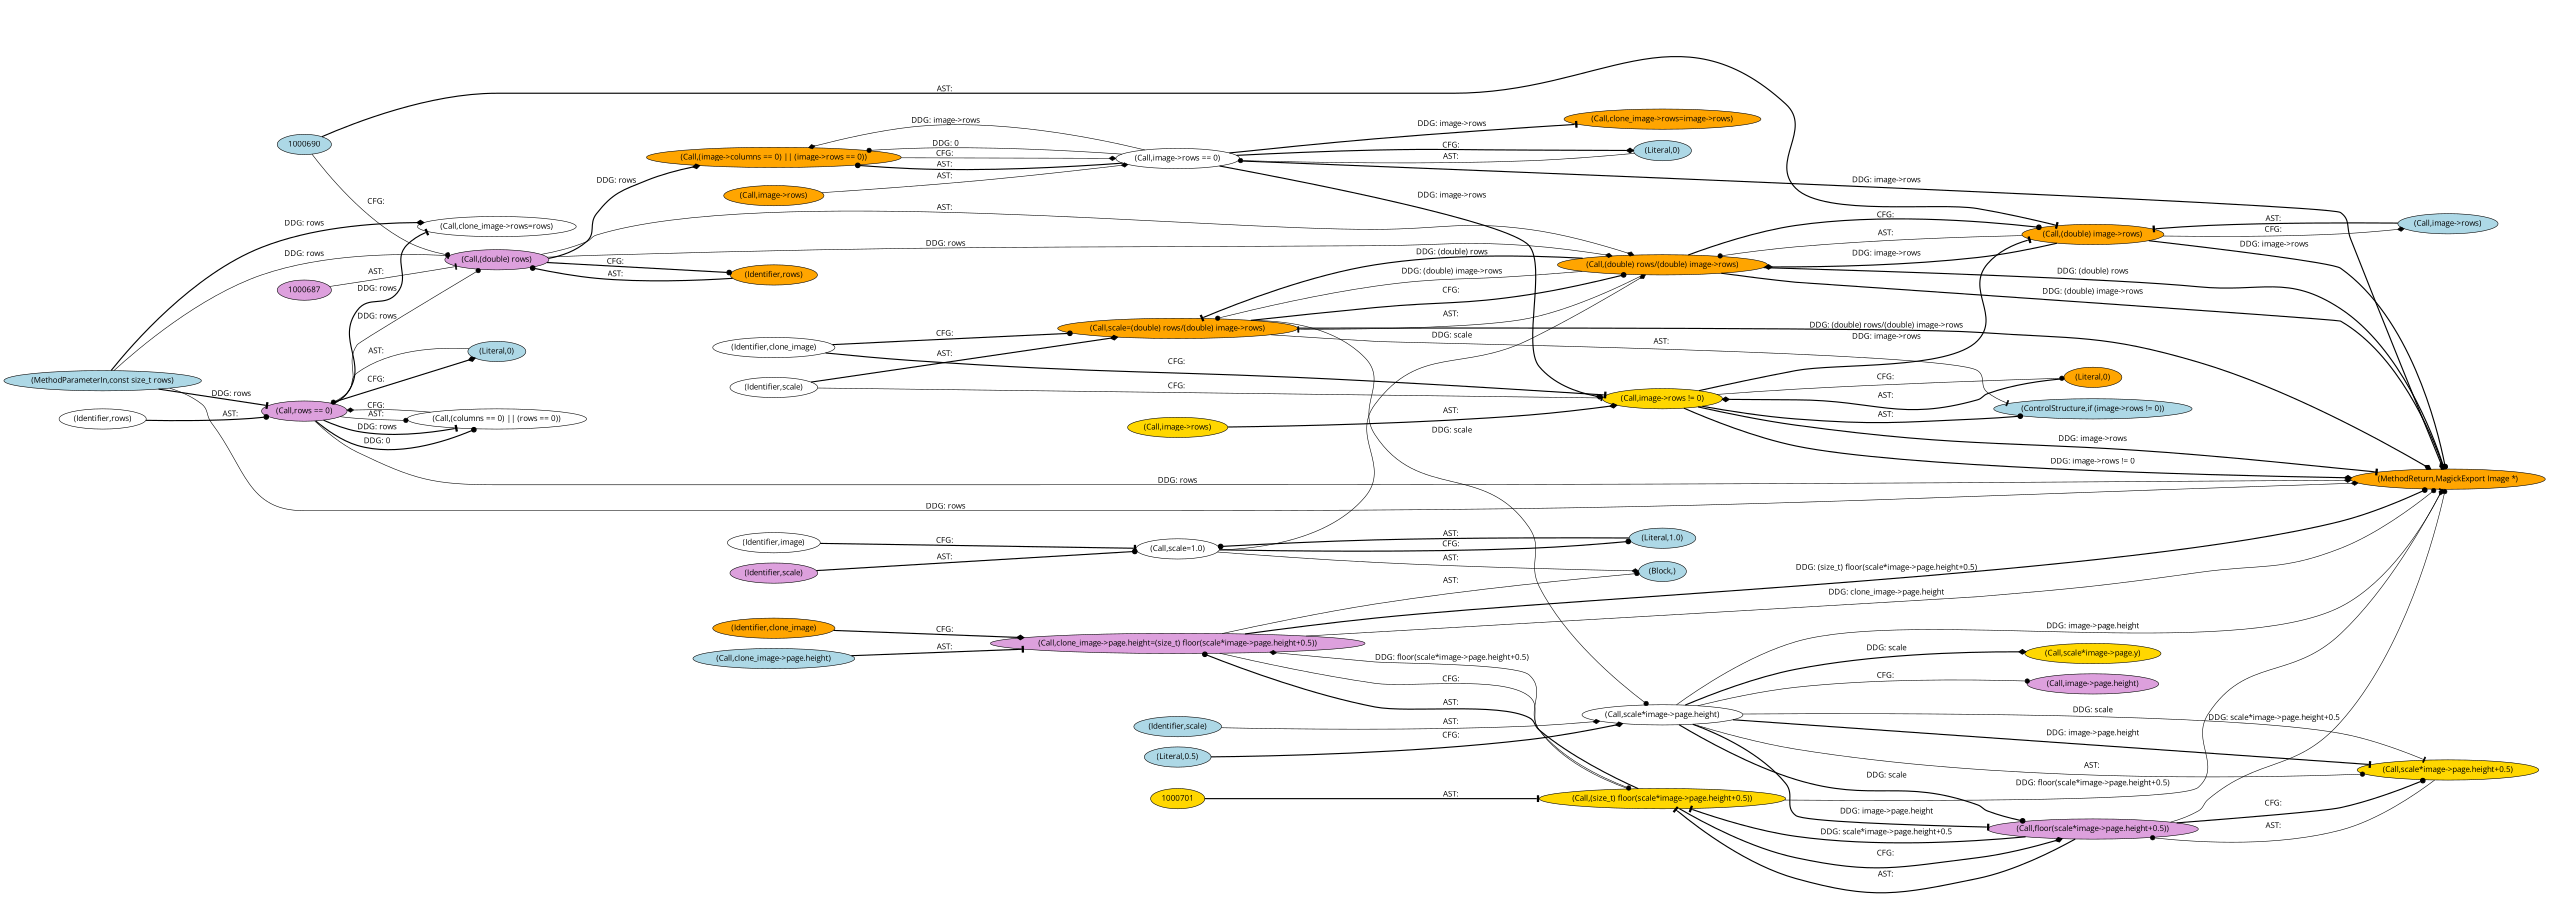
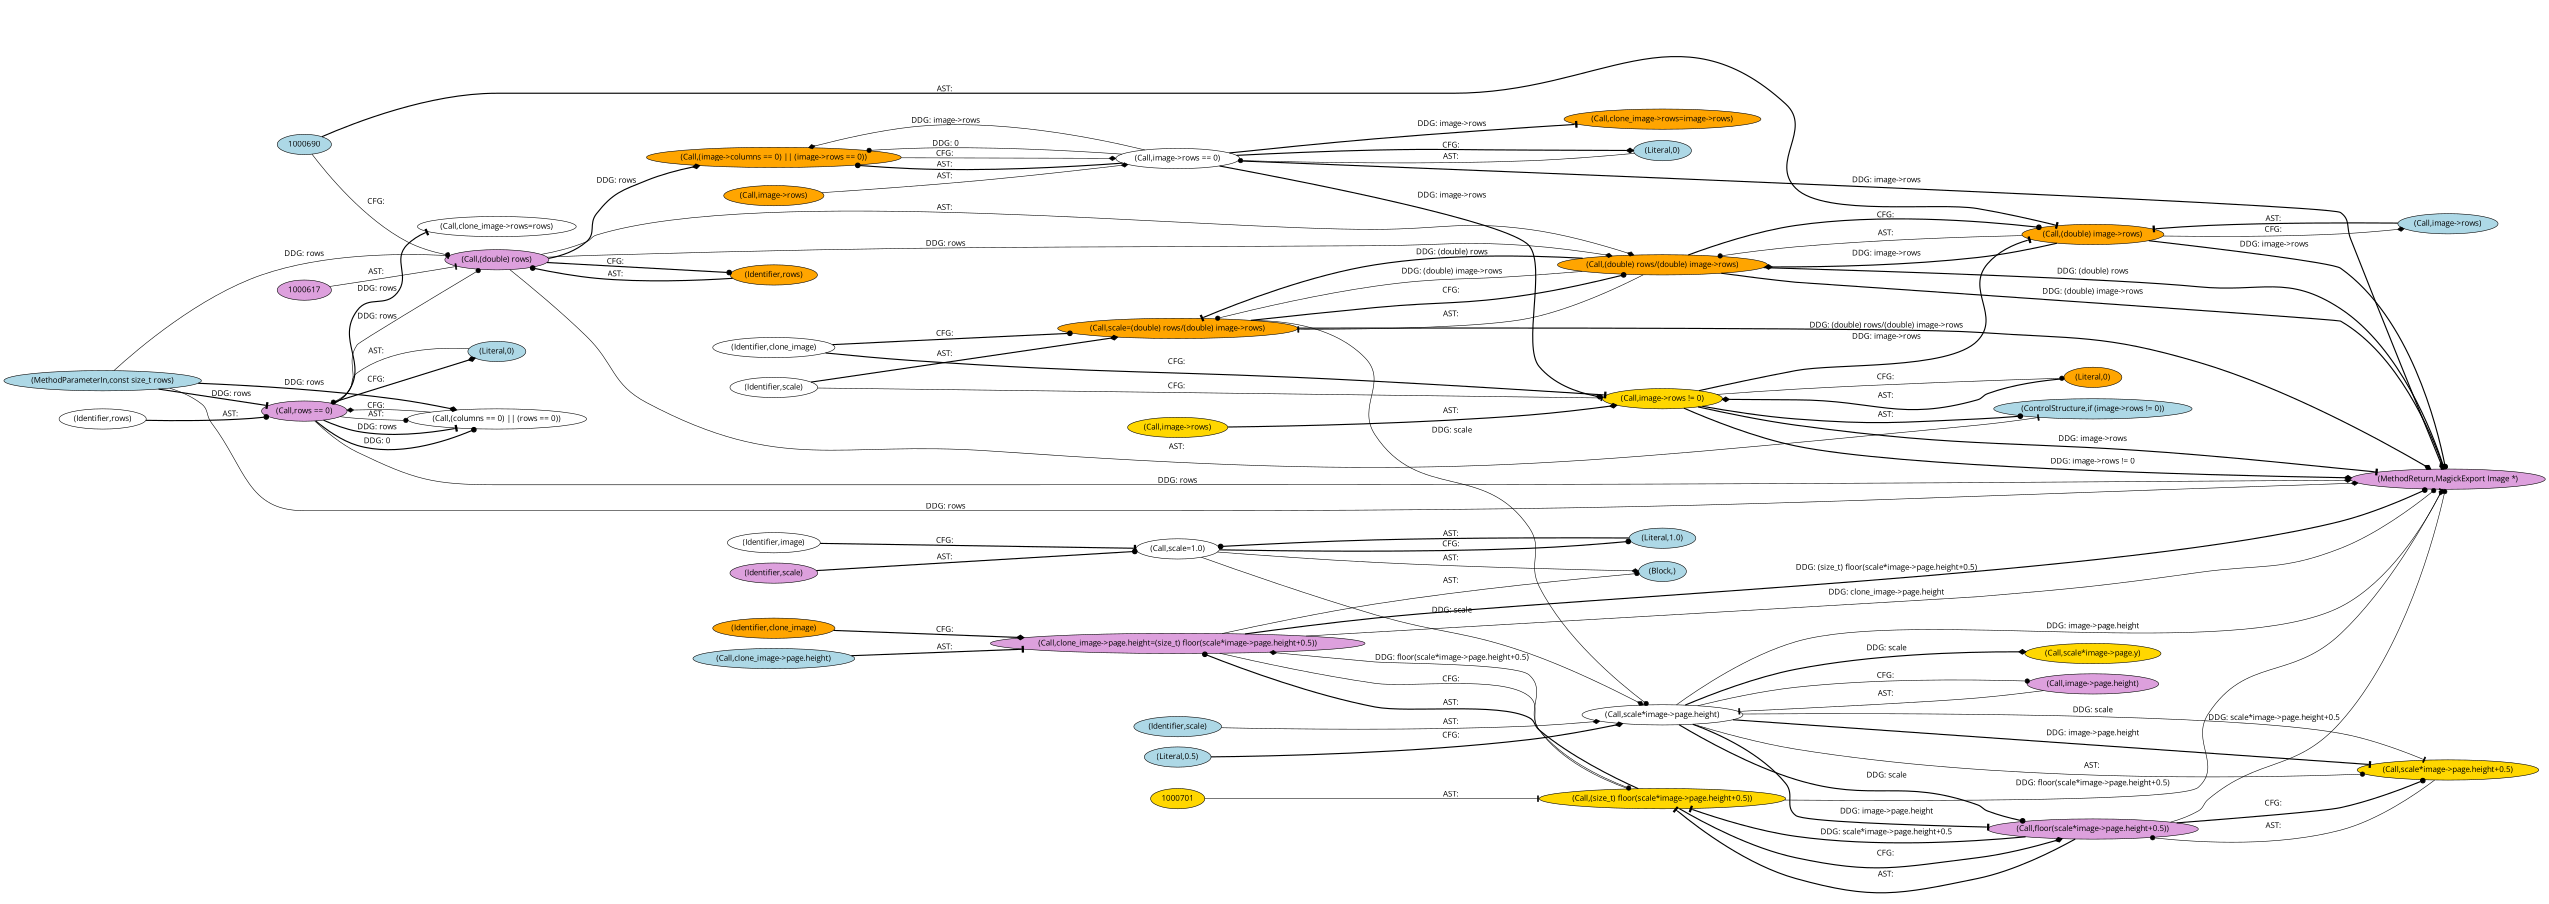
(244, 256) -> (324, 391)
(304, 290) -> (304, 290)
(1647, 349) -> (1242, 465)
(1389, 389) -> (1410, 624)
(2448, 479) -> (2448, 479)
none -> (1893, 704)
(1371, 799) -> (1371, 799)
